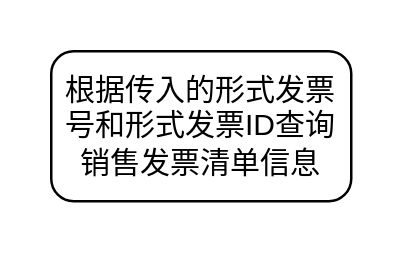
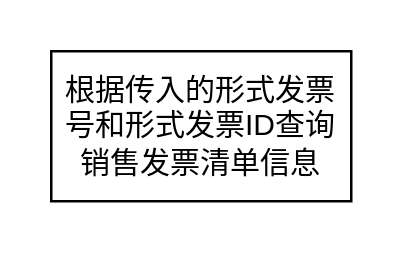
(201, 126) -> (201, 126)
